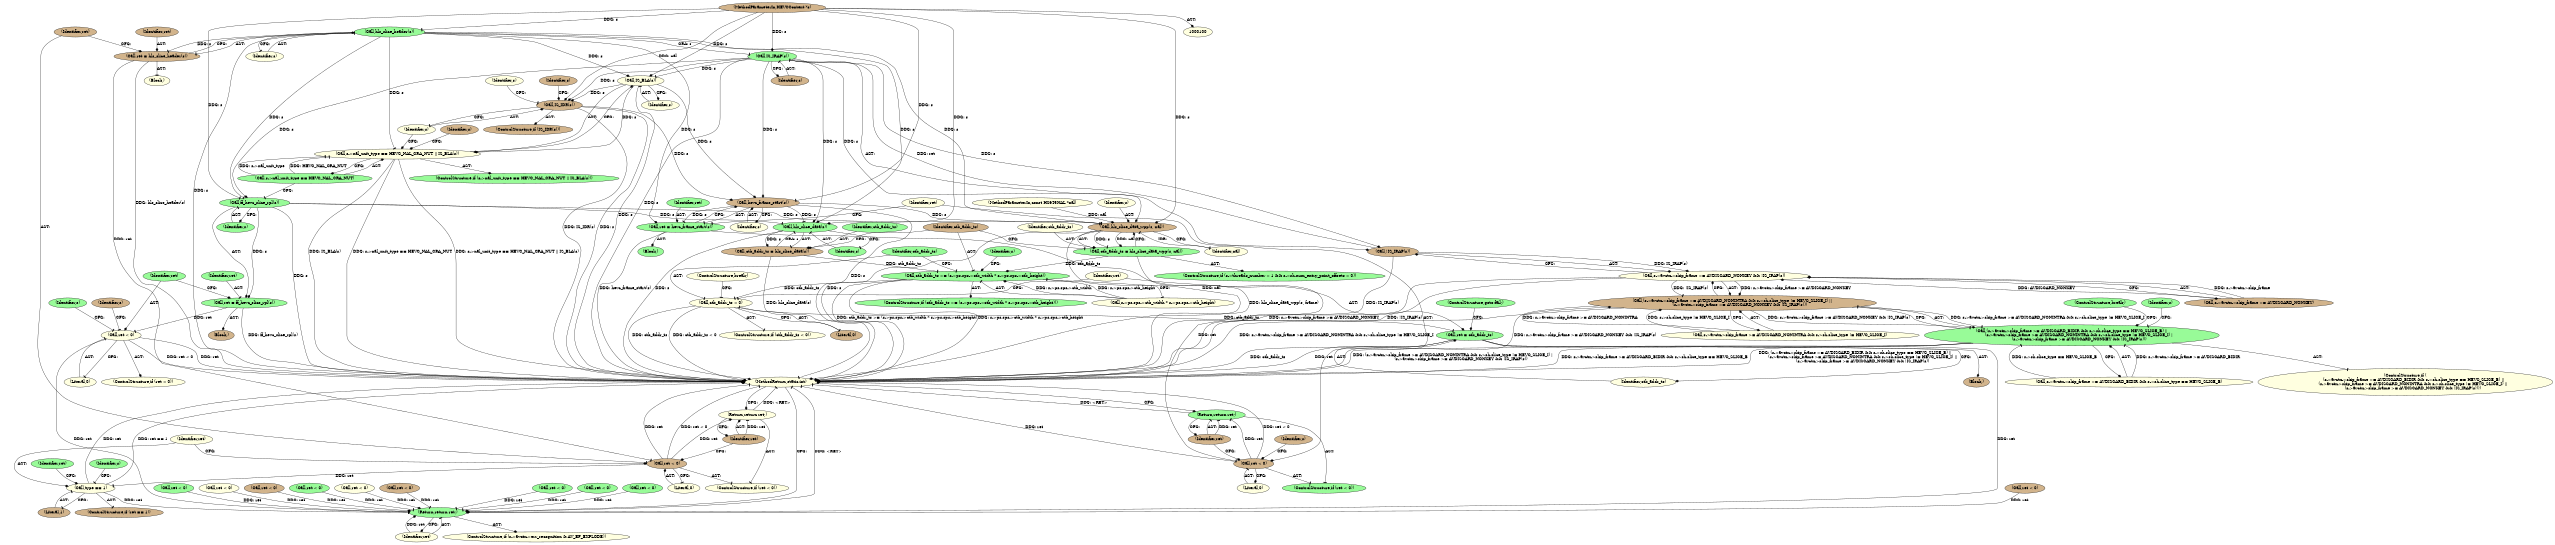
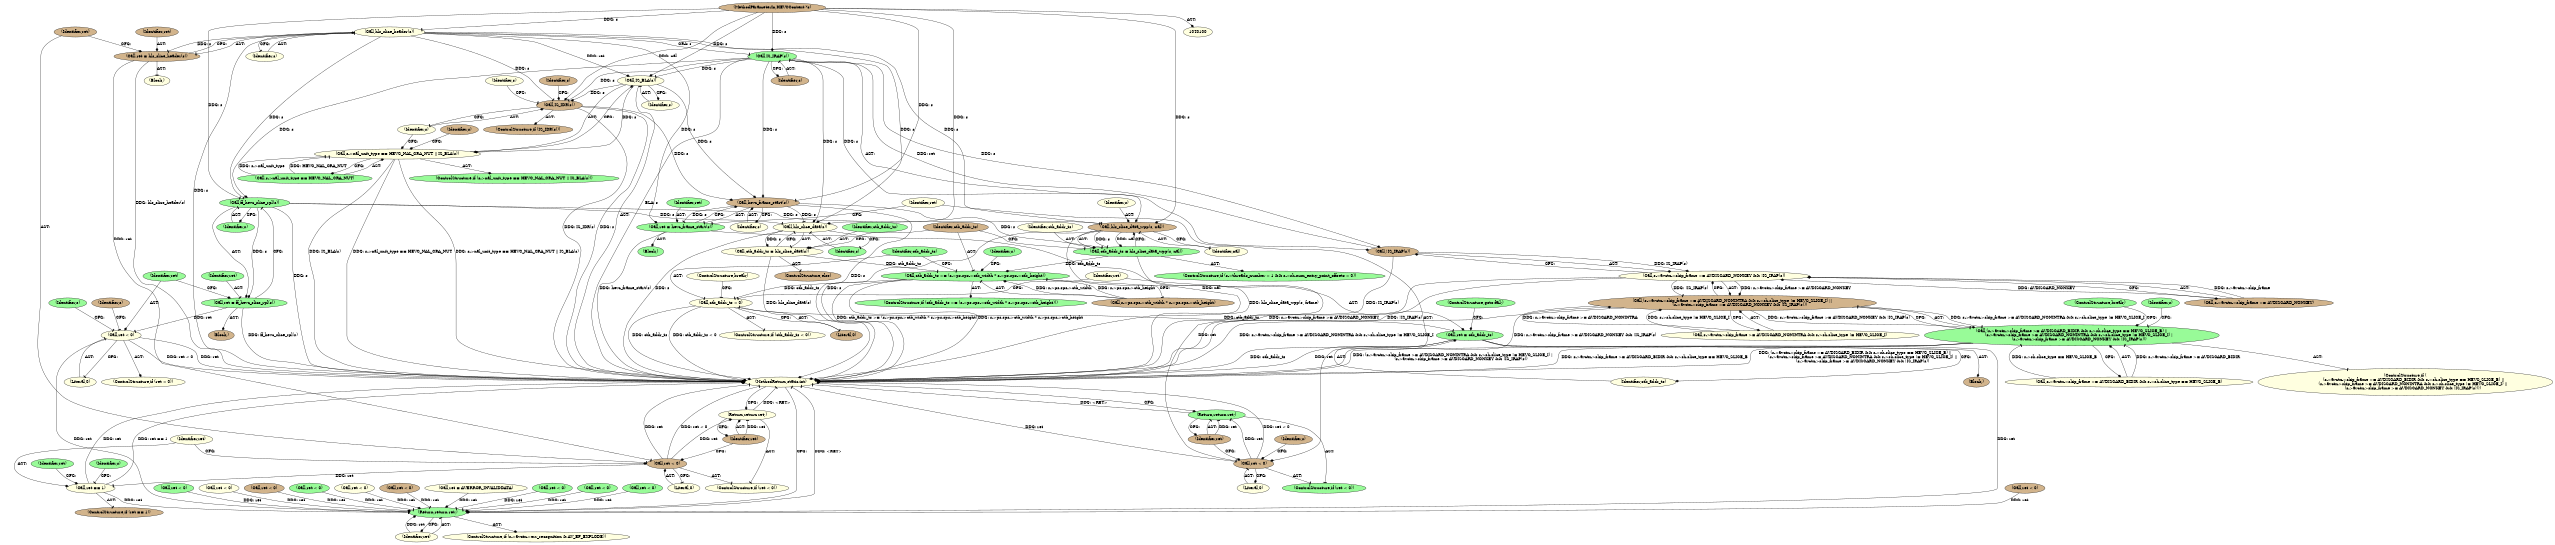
(390, 32) -> (390, 32)
(1198, 32) -> (1198, 32)
(596, 56) -> (596, 56)
(651, 72) -> (651, 72)
(390, 93) -> (487, 57)
(280, 190) -> (273, 256)
(651, 203) -> (651, 203)
(1032, 203) -> none
(626, 215) -> (626, 215)
(949, 219) -> (952, 219)
(805, 227) -> (805, 227)
(792, 239) -> (792, 239)
(1163, 239) -> (1163, 239)
(772, 252) -> (772, 252)
none -> (808, 276)
(1163, 303) -> (1163, 303)
(823, 321) -> (823, 321)
(91, 488) -> (91, 488)
none -> (476, 488)
(54, 513) -> none
